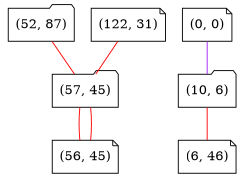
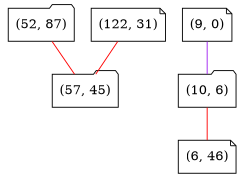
(207, 25) -> (207, 25)
(85, 157) -> none
